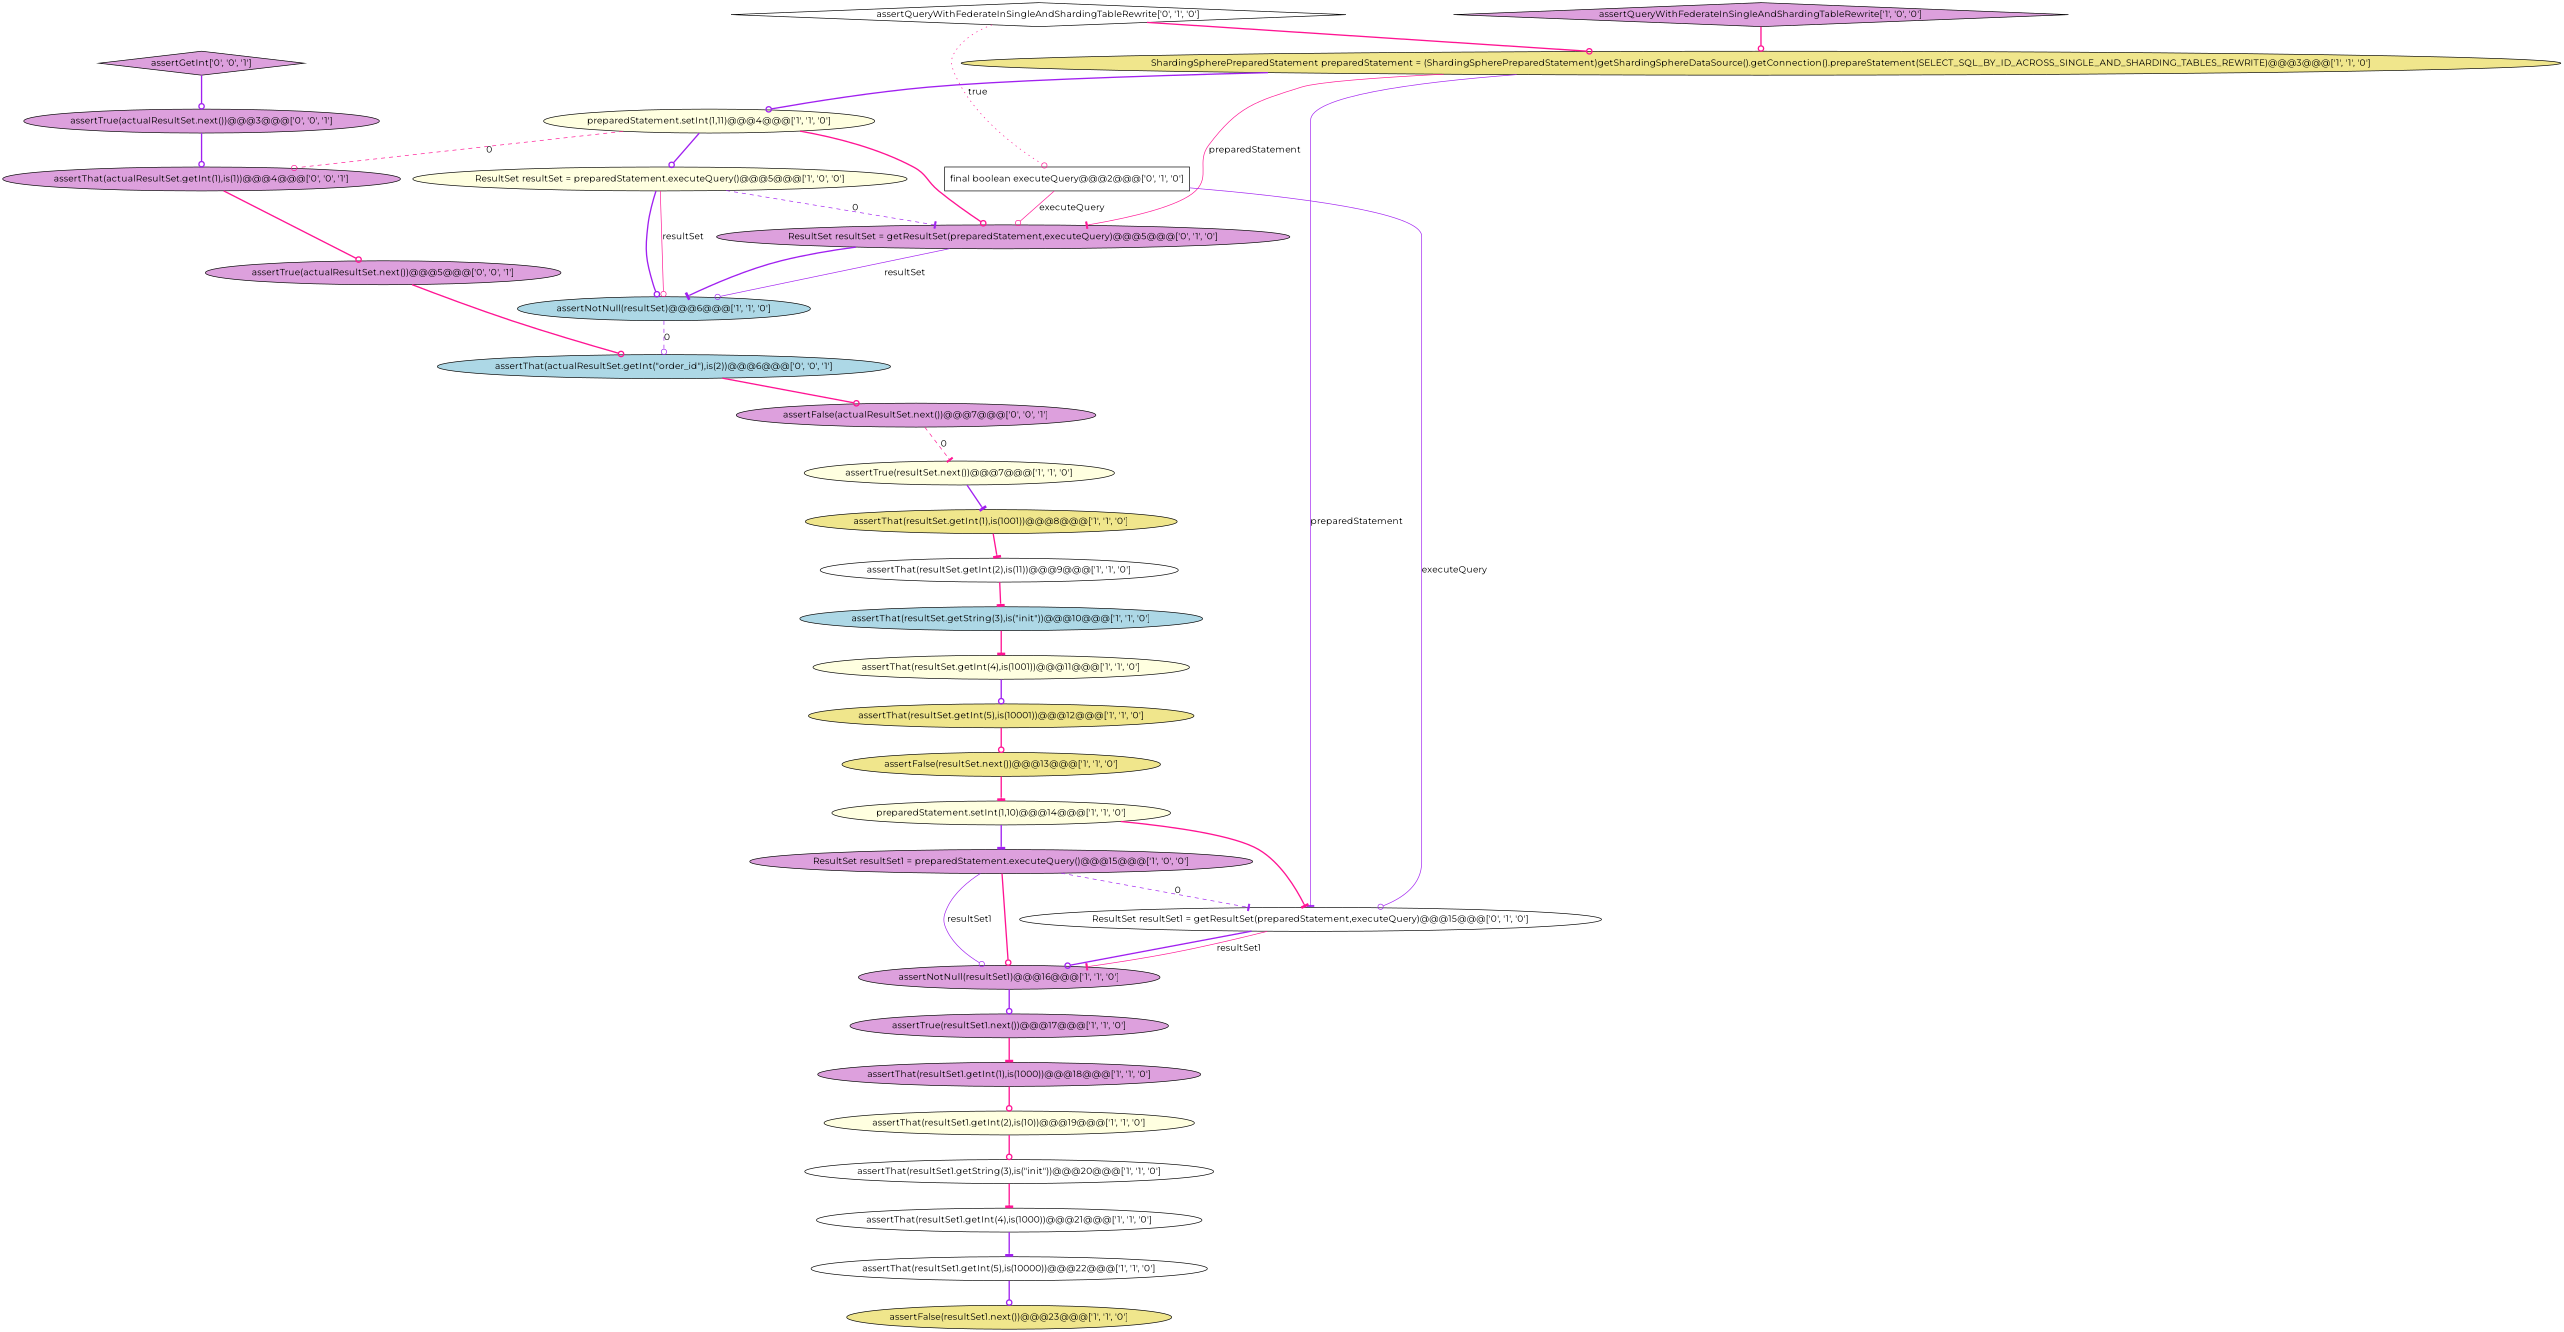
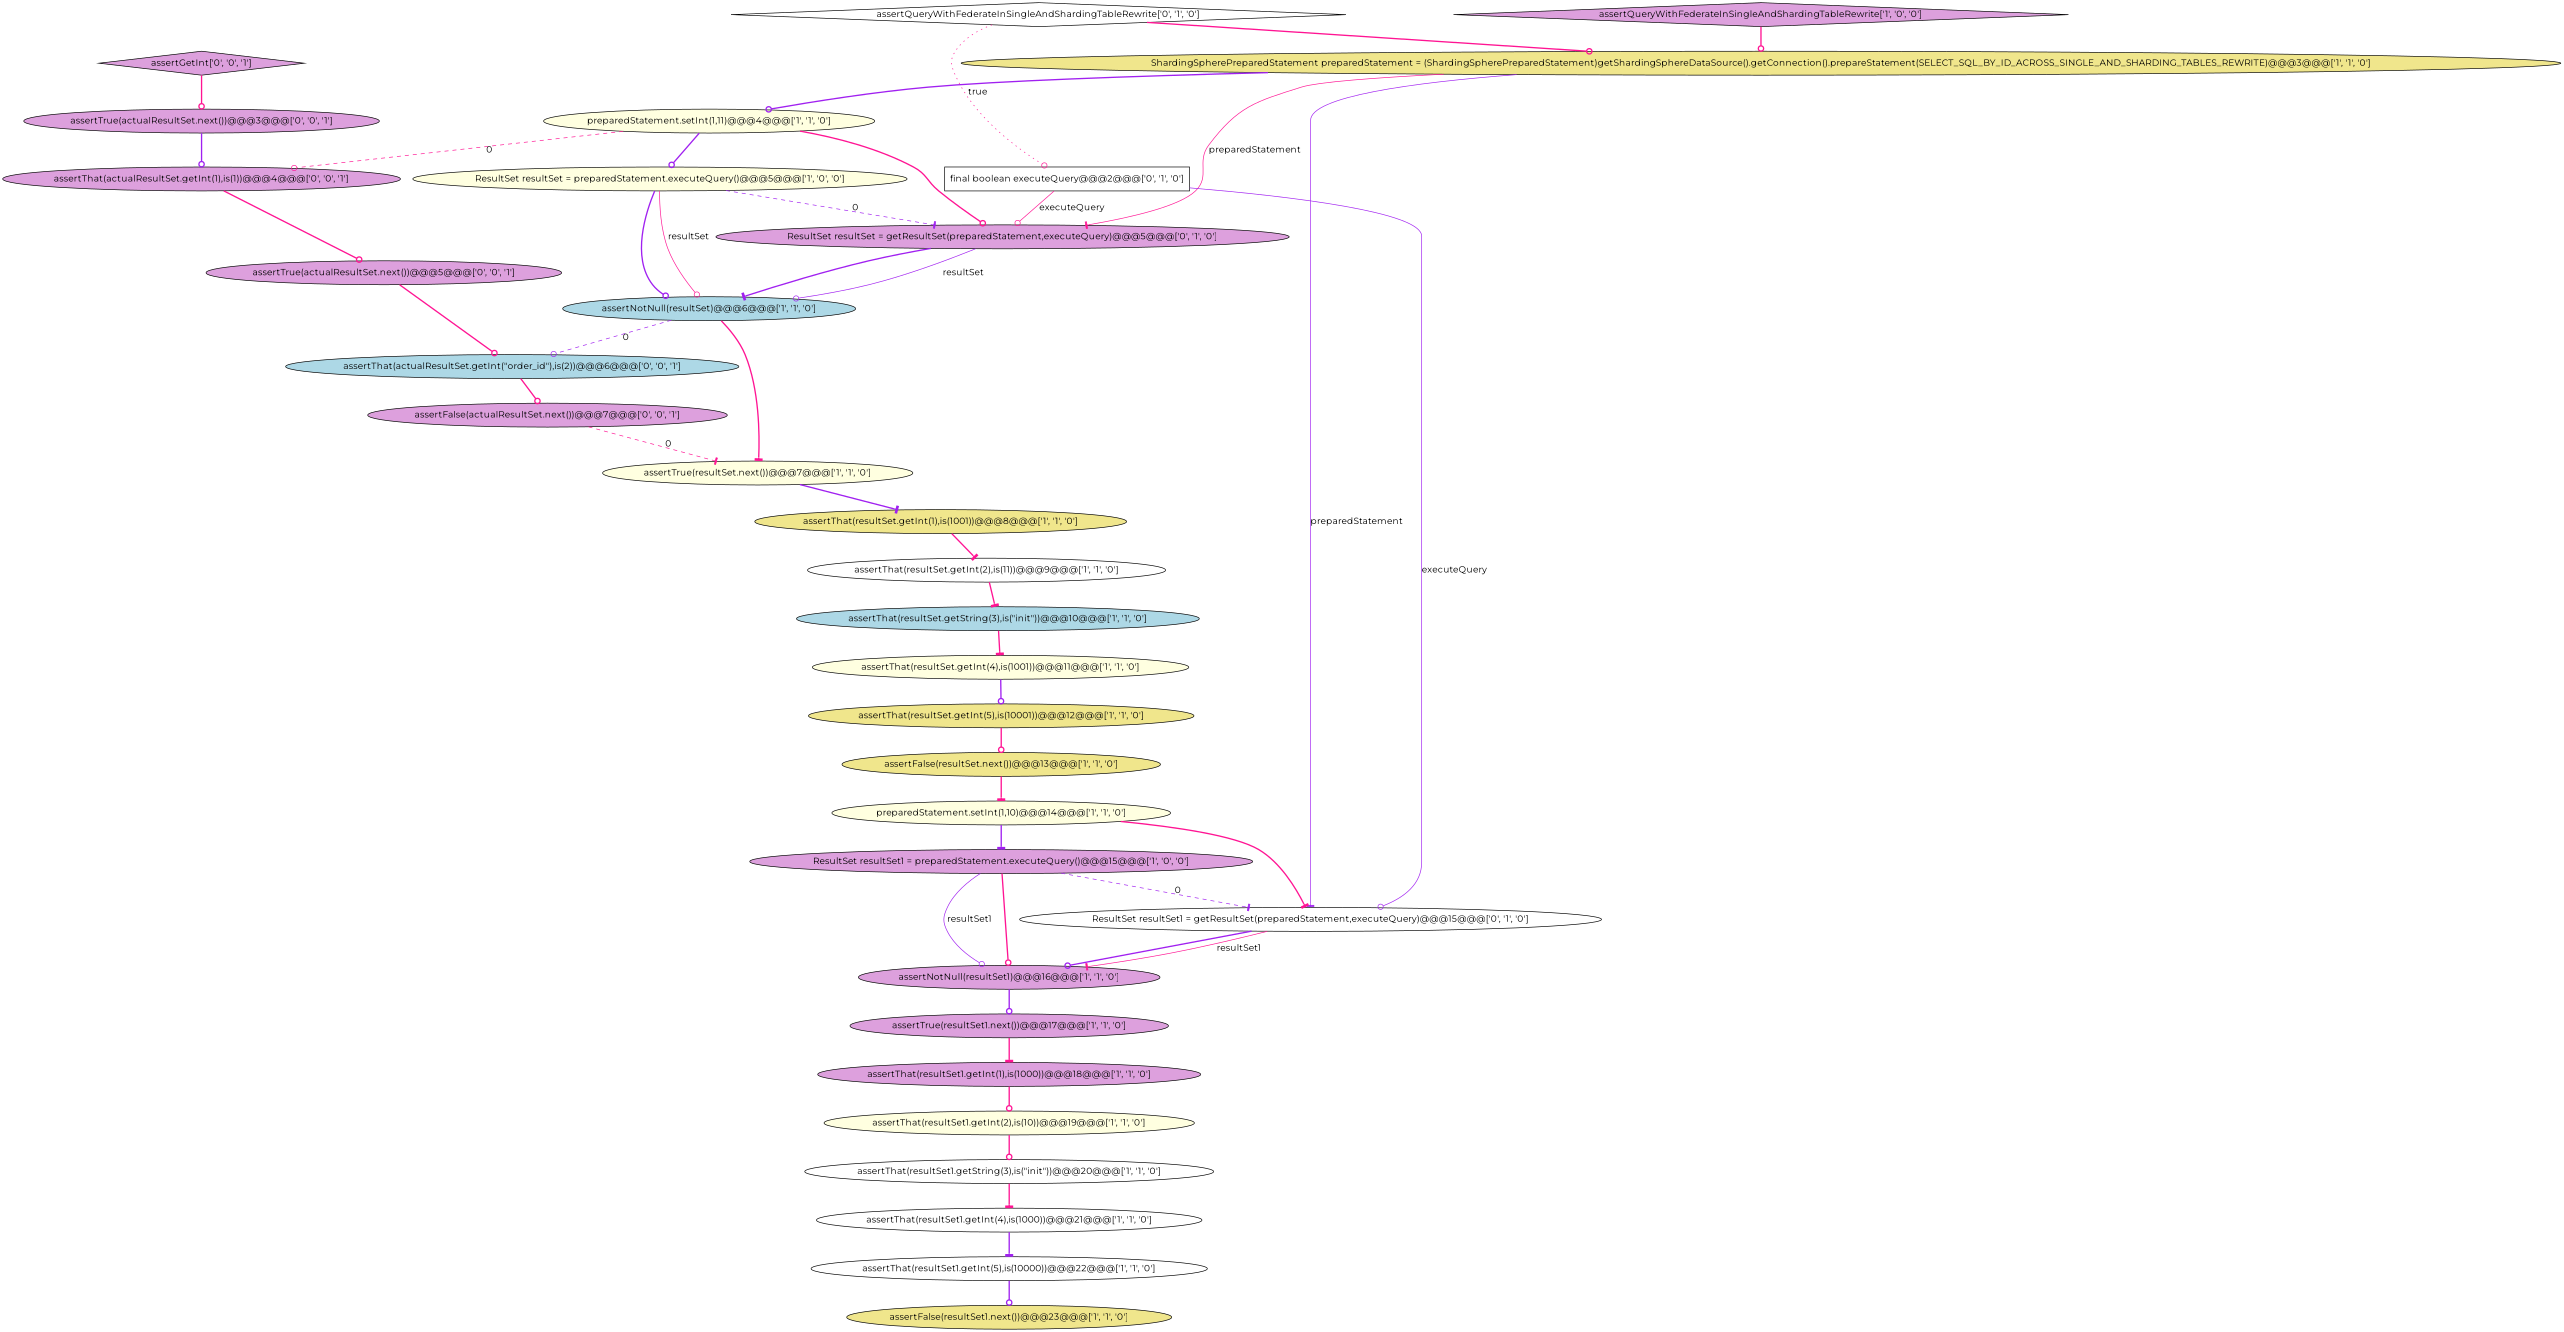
(202, 89) -> (202, 89)
none -> (754, 385)
